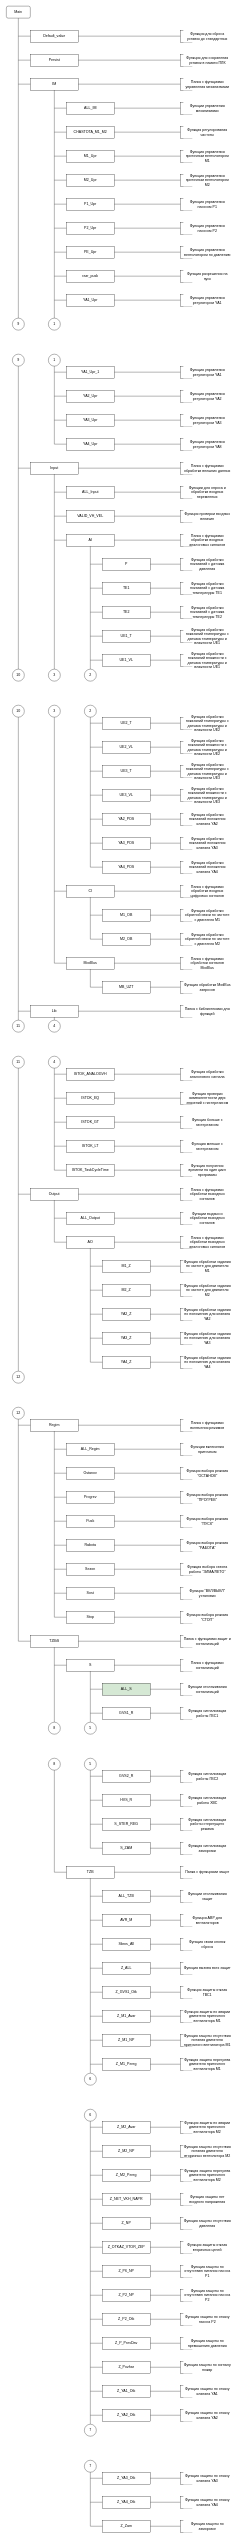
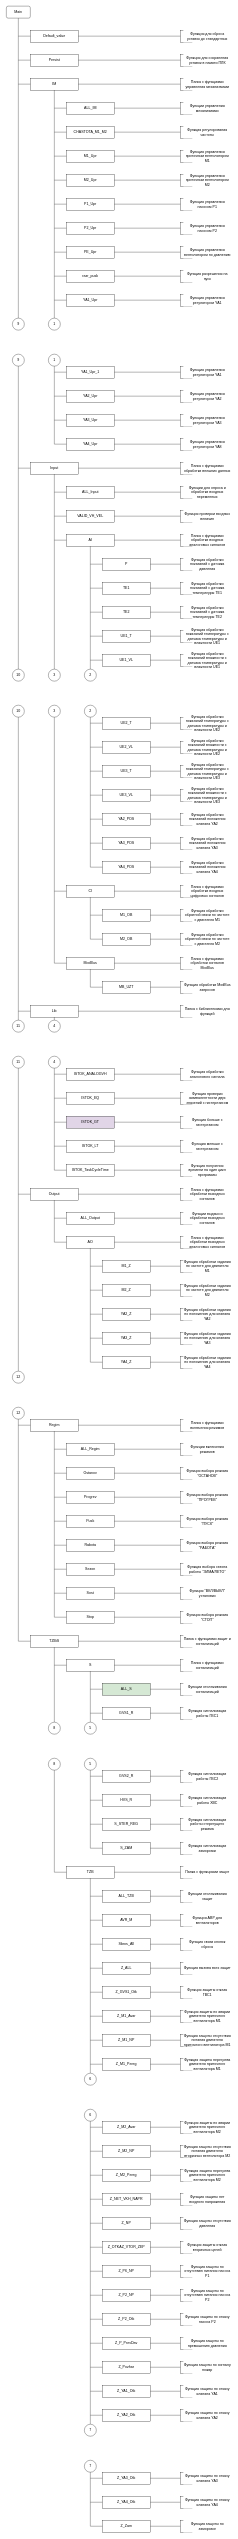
(90, 1122) -> (90, 1122)
(207, 1449) -> (207, 1449)
